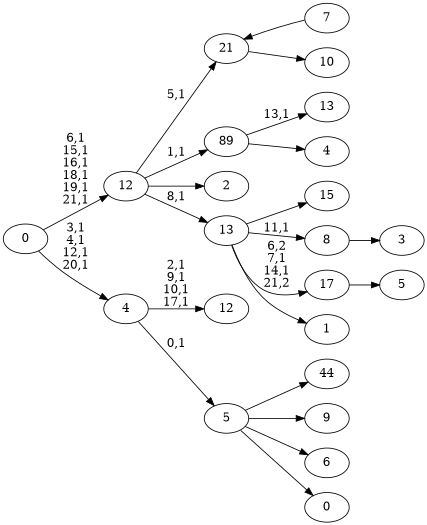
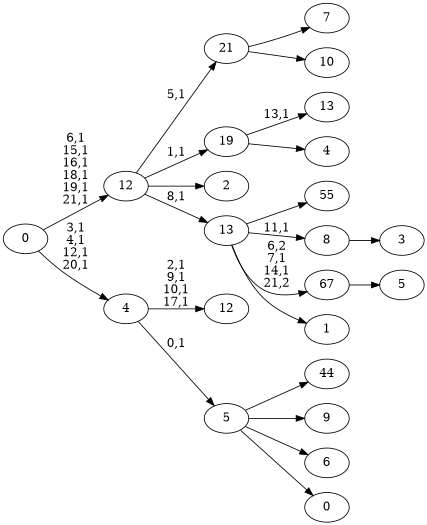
(278, 27) -> (276, 39)
(226, 142) -> (226, 142)
(327, 196) -> (327, 196)
(327, 285) -> (327, 285)
